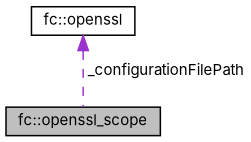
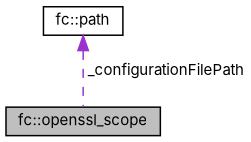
(83, 21) -> (83, 21)
